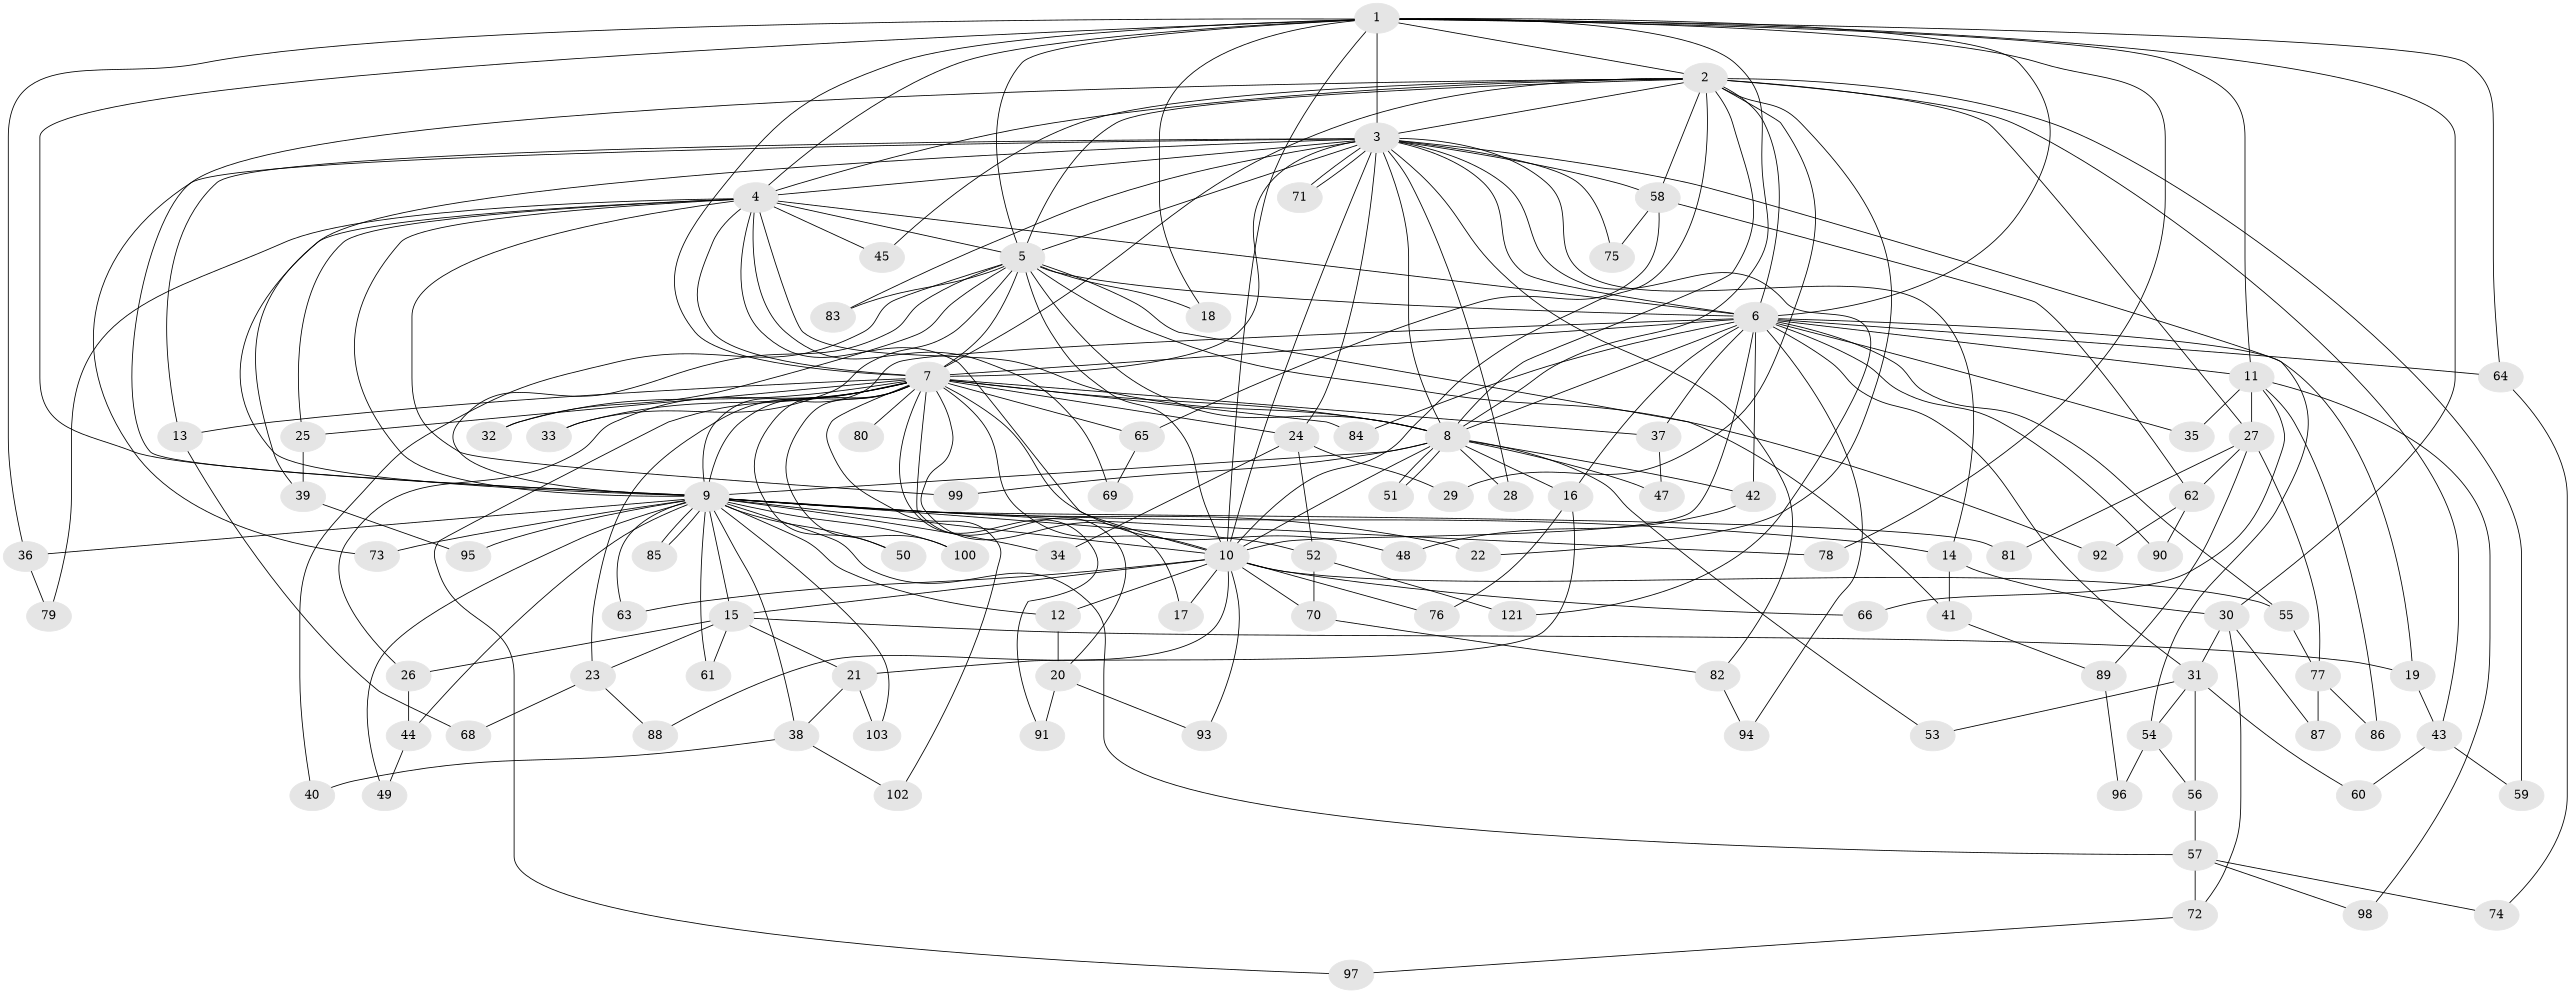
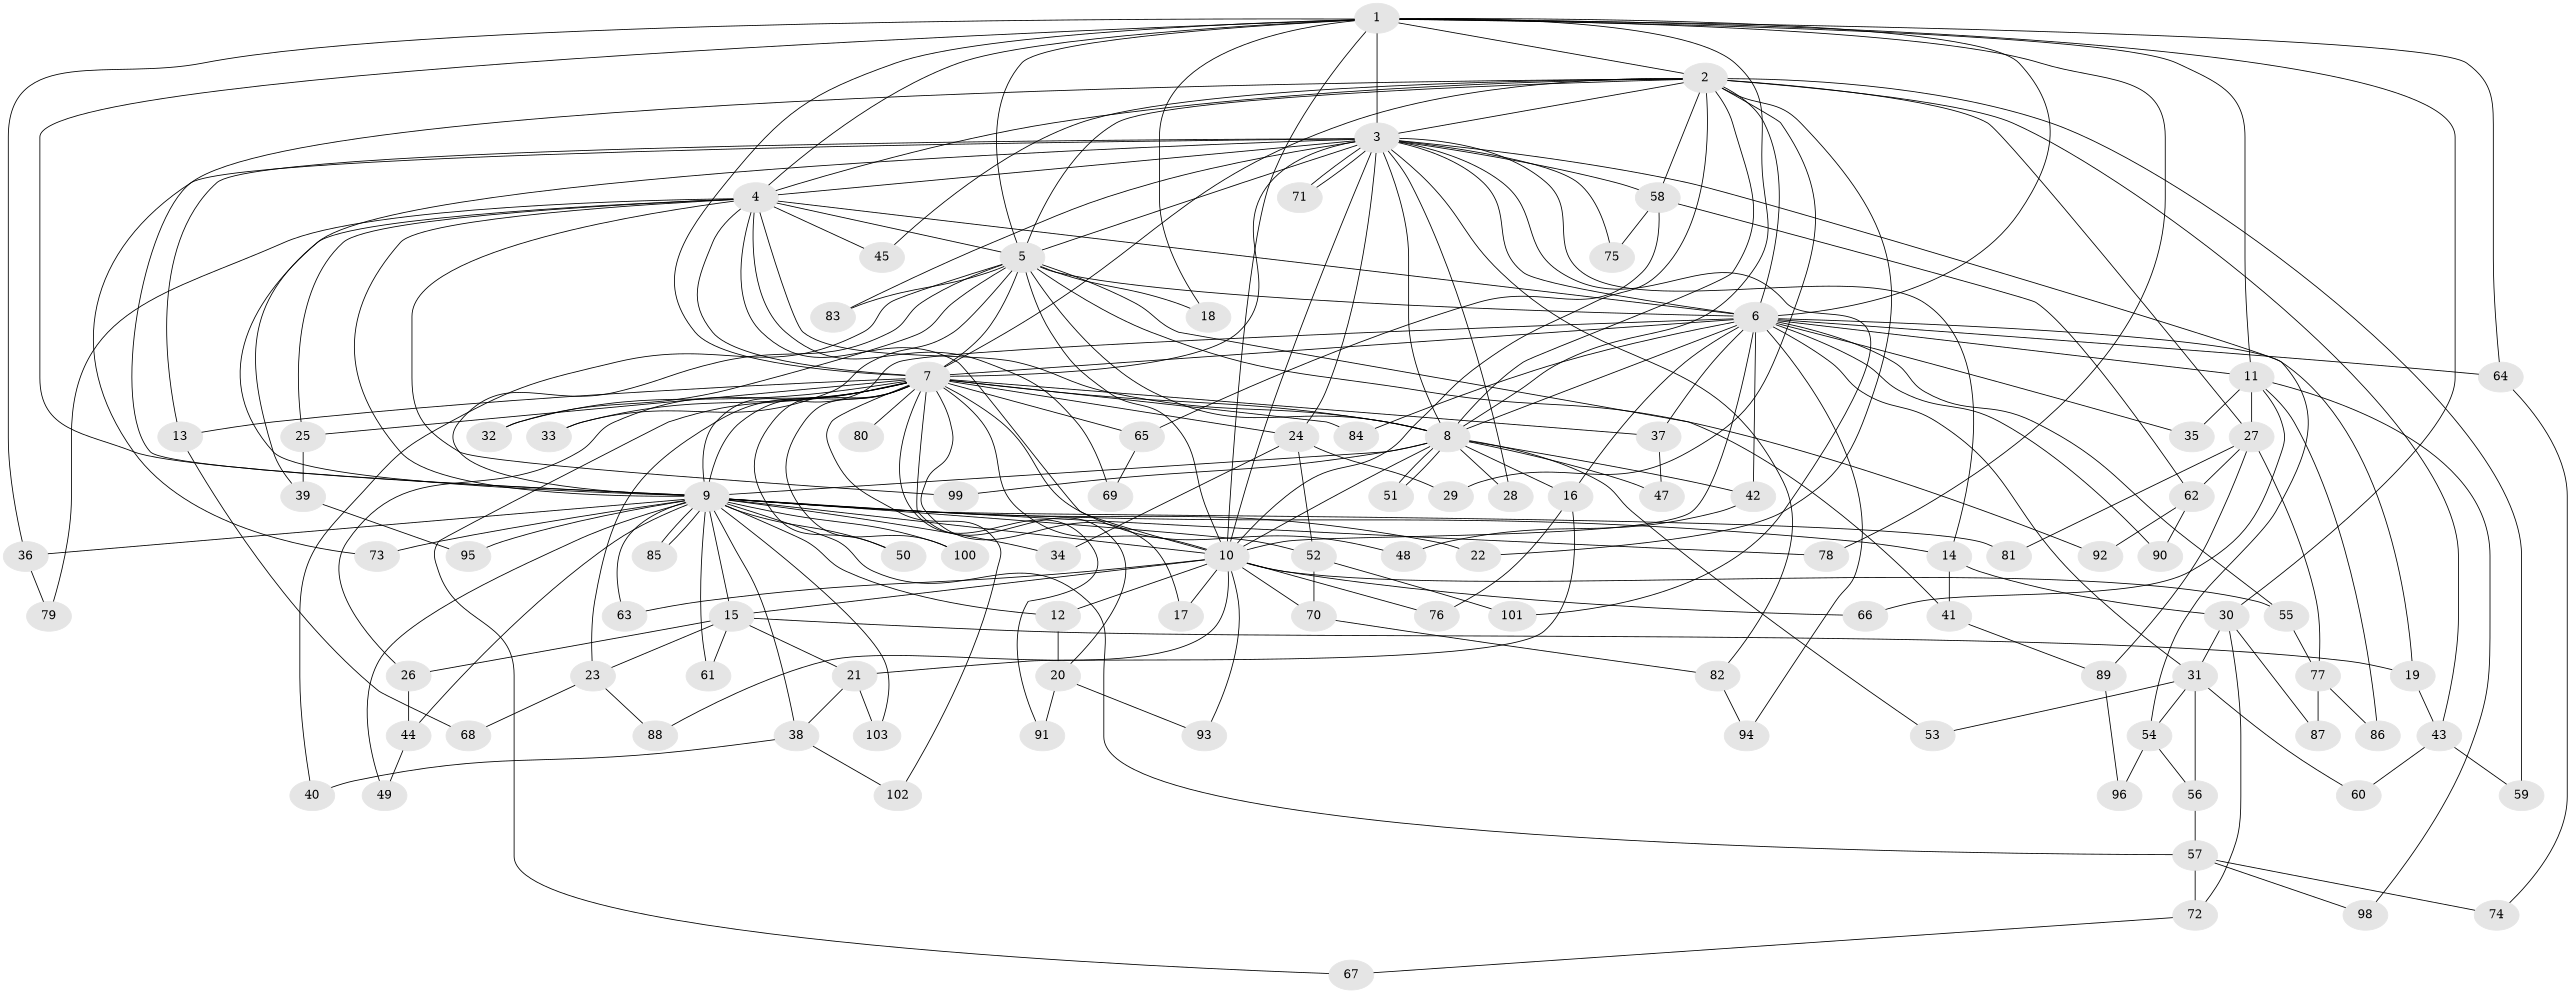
(1512, 616) -> (1512, 616)
(1351, 975) -> (1351, 975)
